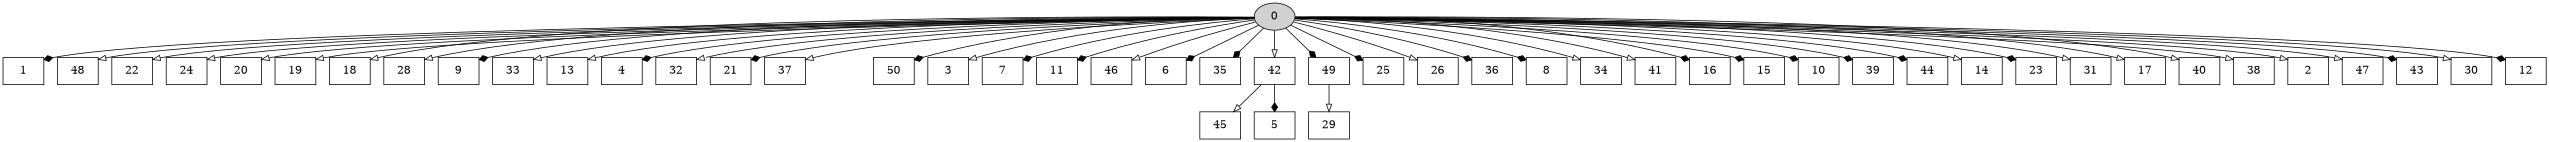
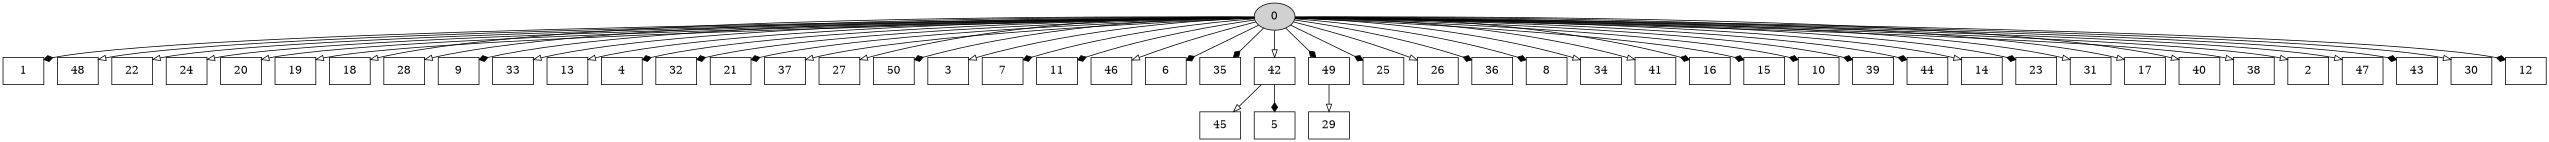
(979, 29) -> (979, 29)
none -> (839, 71)
